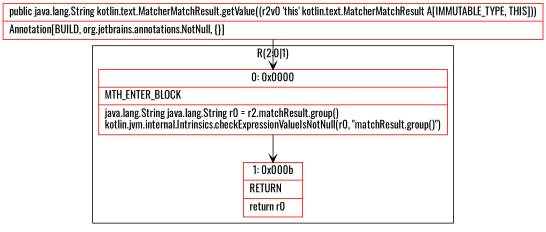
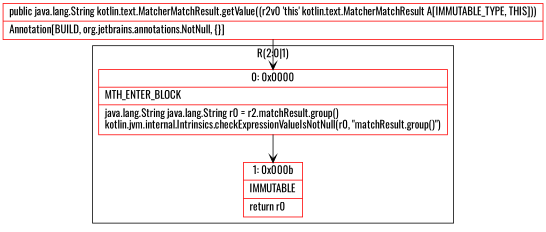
(266, 189) -> (273, 189)
